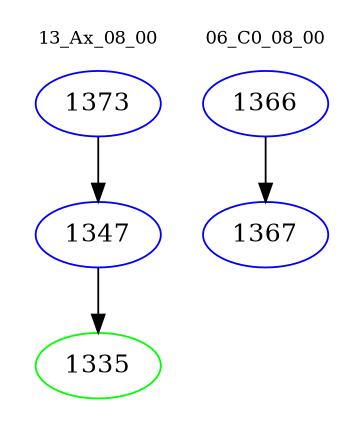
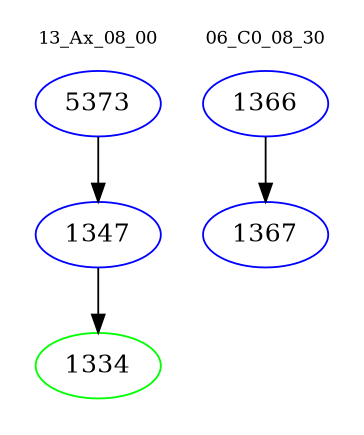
(266, 39) -> (266, 39)
(98, 104) -> (98, 104)
(98, 366) -> (98, 366)
